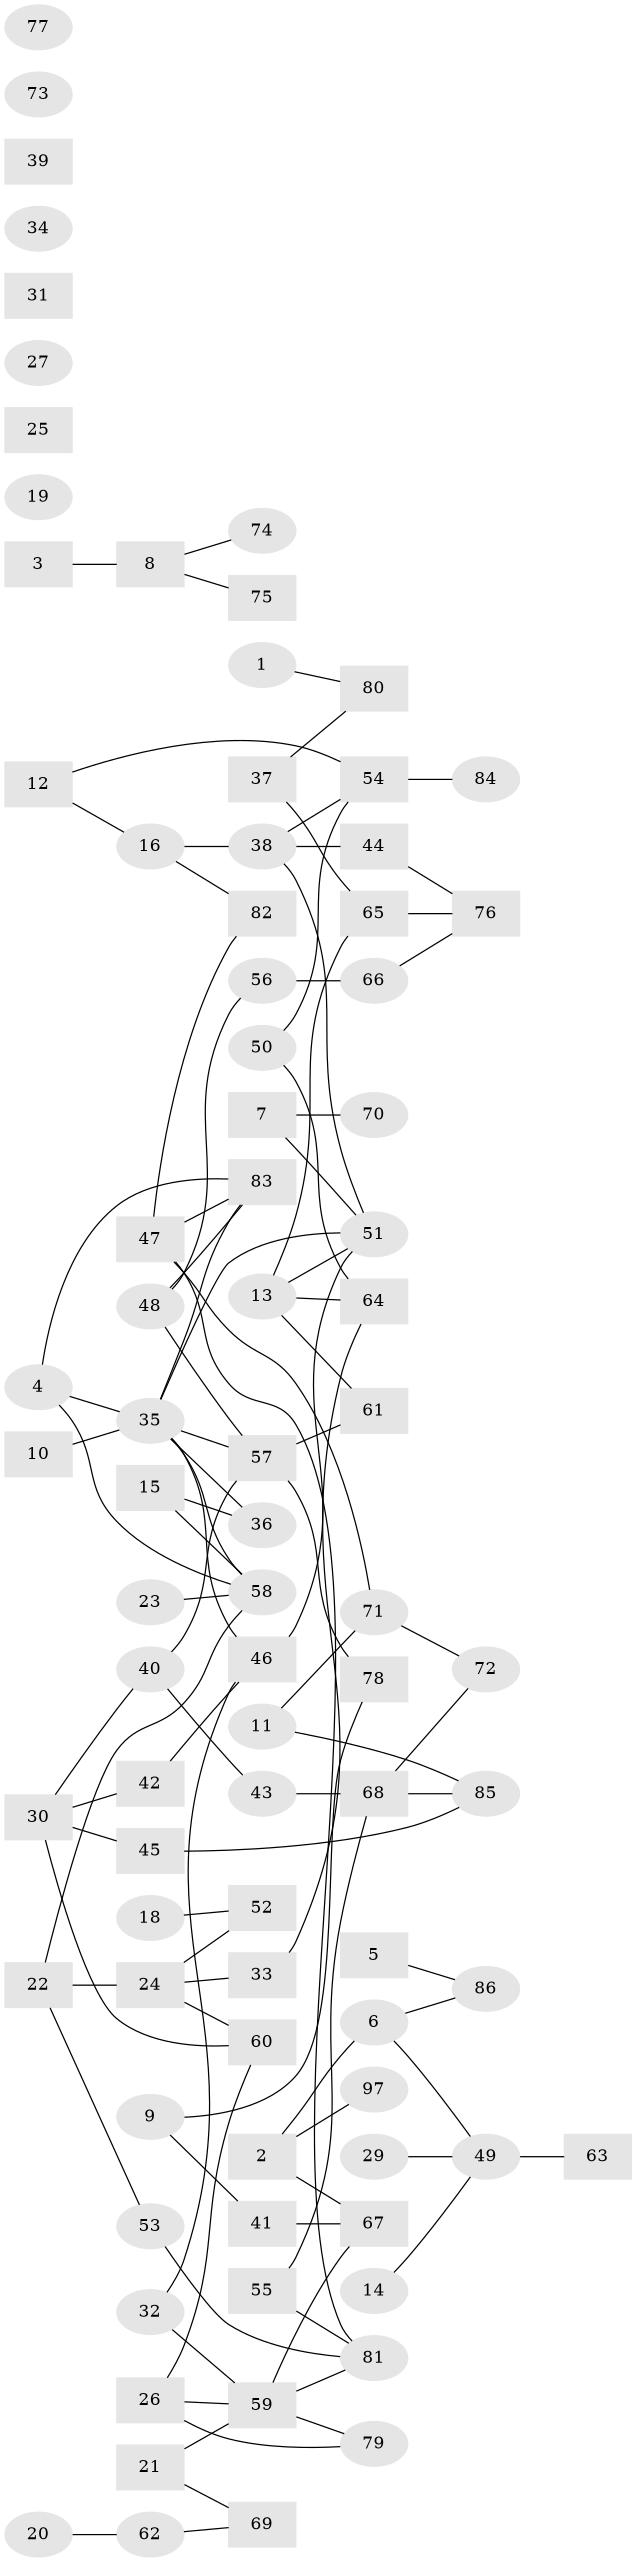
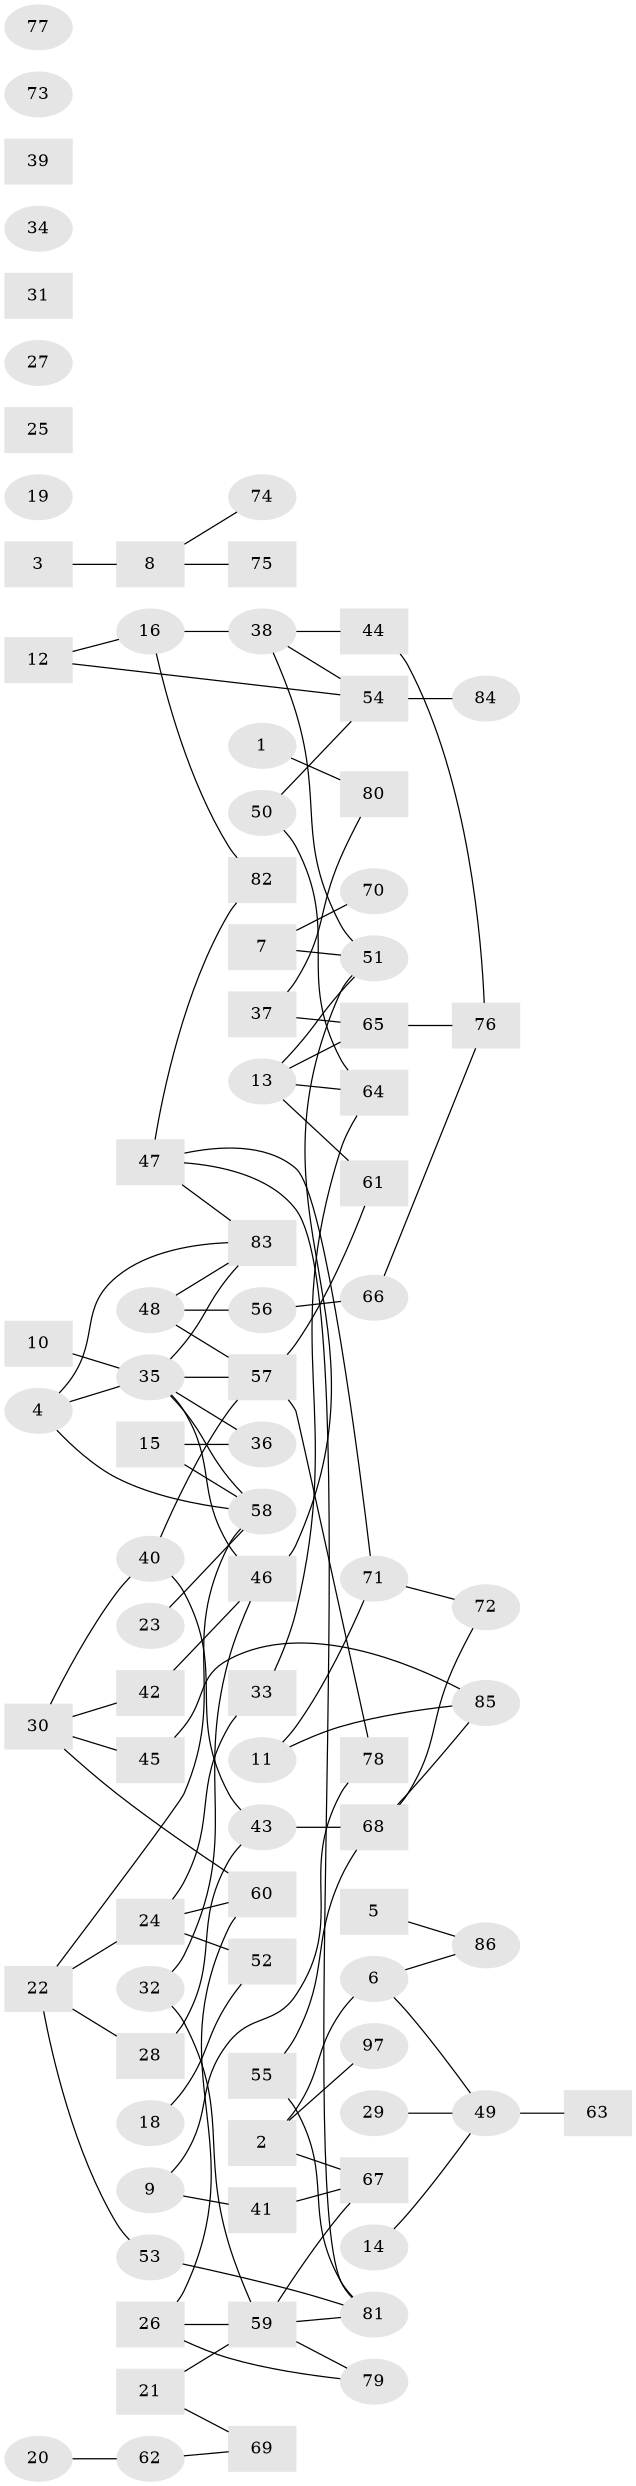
(219, 1277) -> none
none -> (150, 2056)
